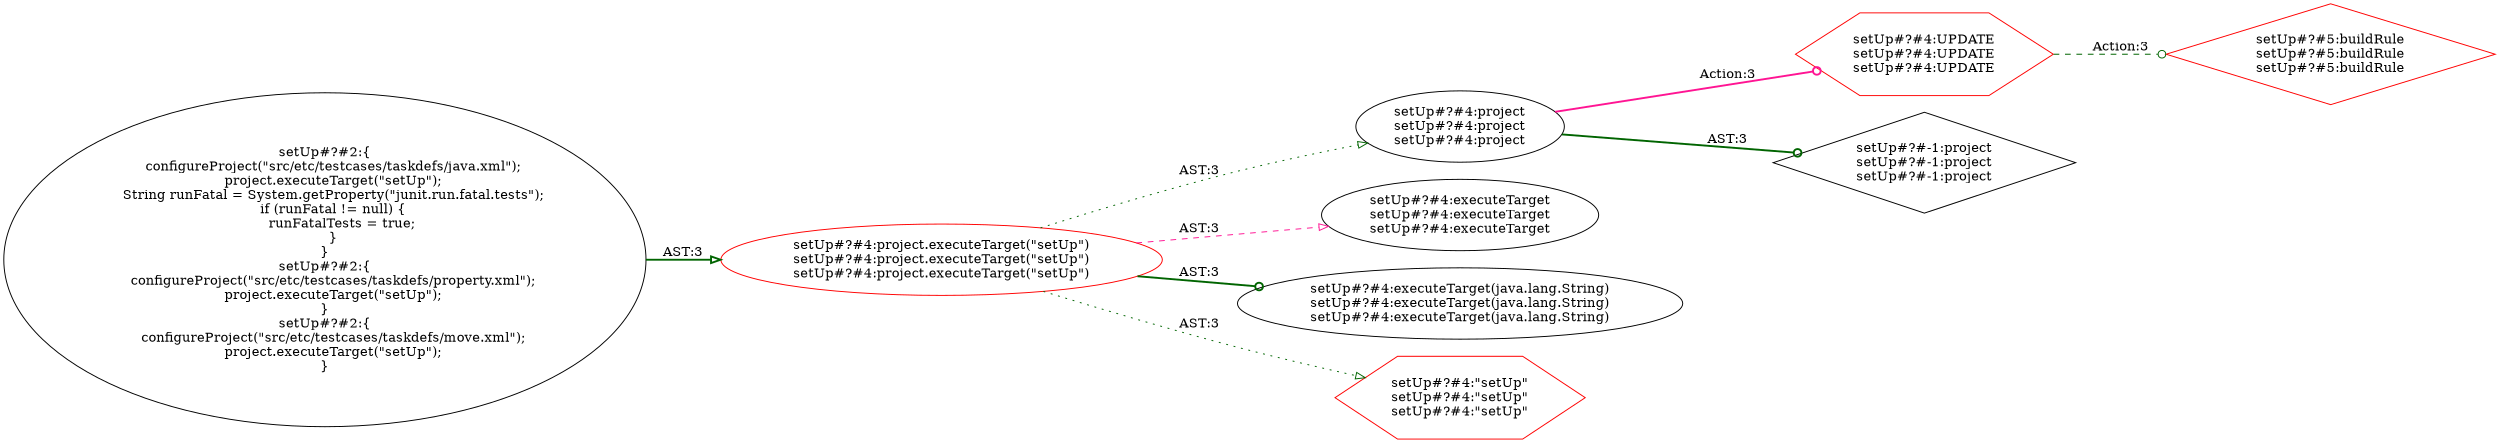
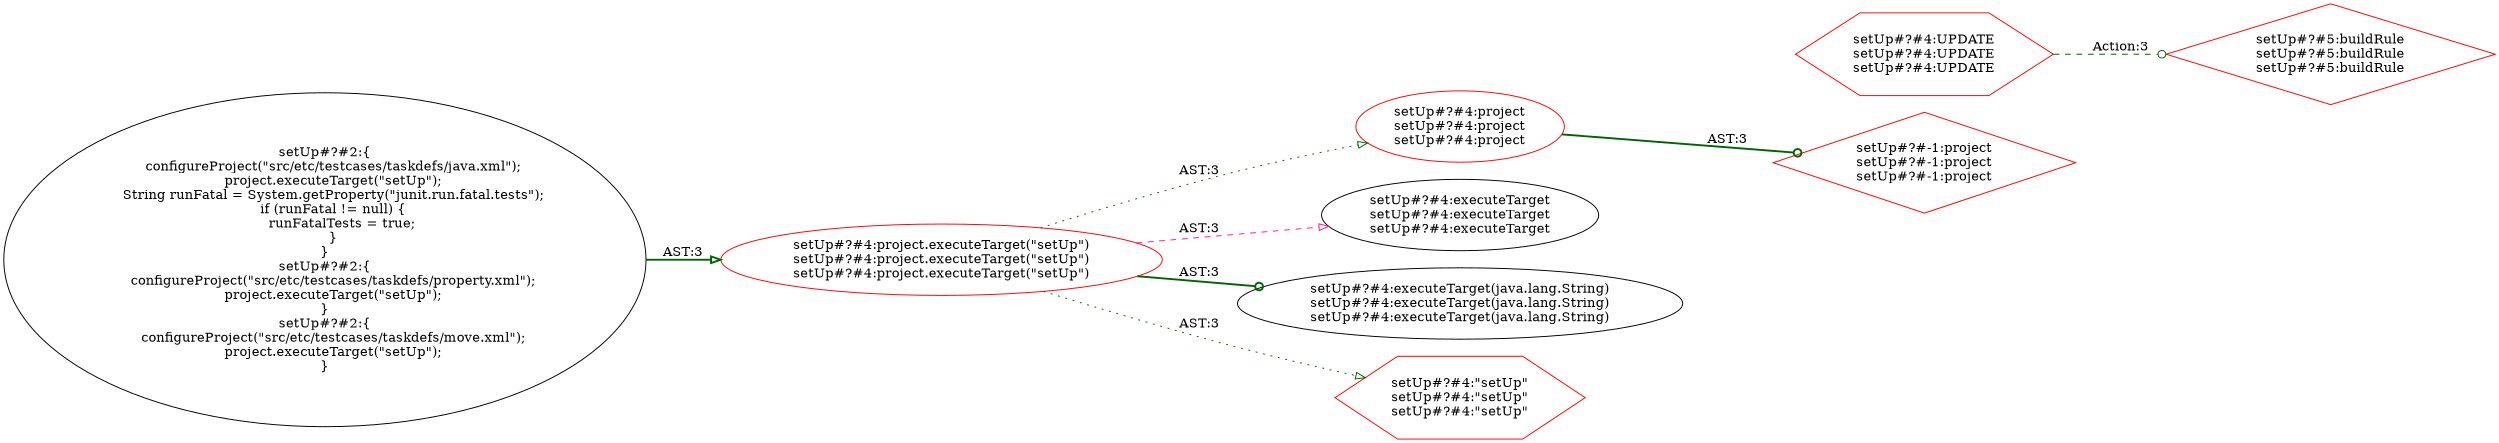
(1684, 92) -> none
(1460, 127) -> (1460, 127)
(1924, 163) -> (1924, 163)
